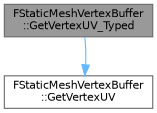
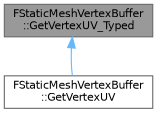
(86, 51) -> (71, 62)
